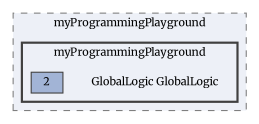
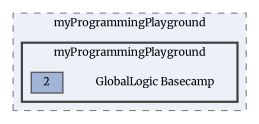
(155, 83) -> (155, 83)
